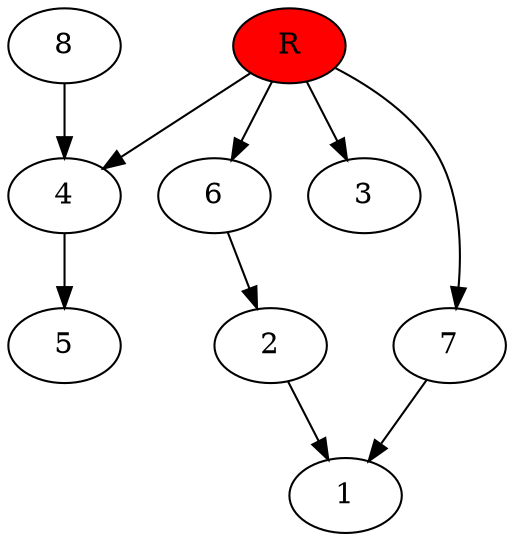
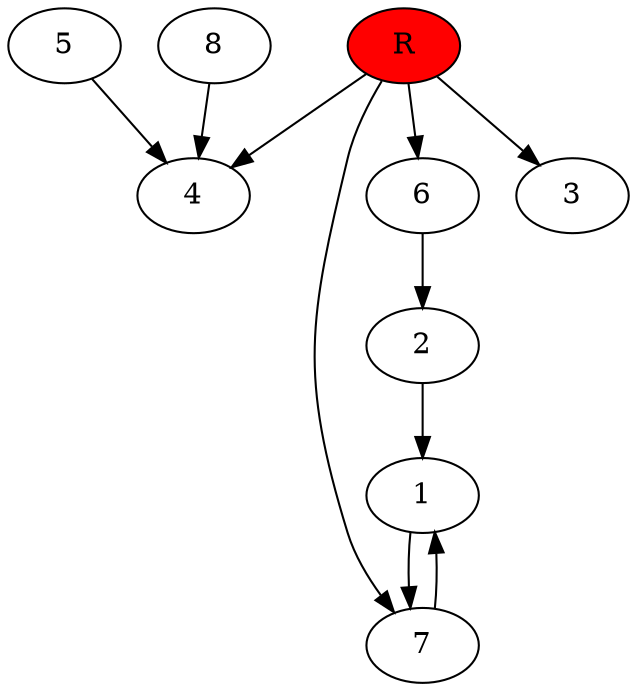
(65, 260) -> (122, 113)
none -> (409, 560)
